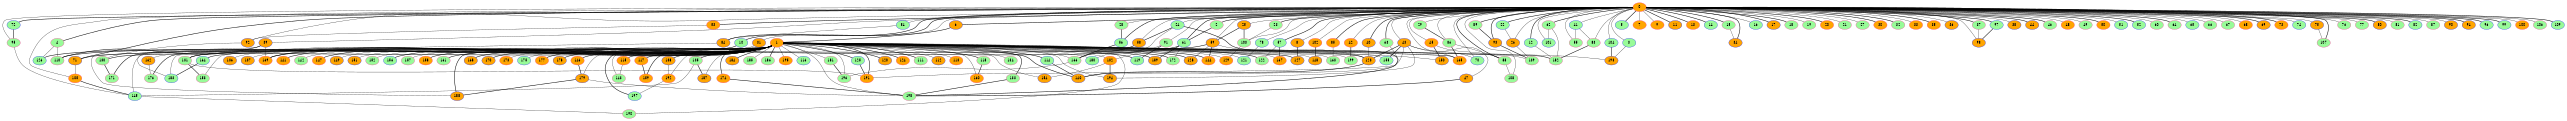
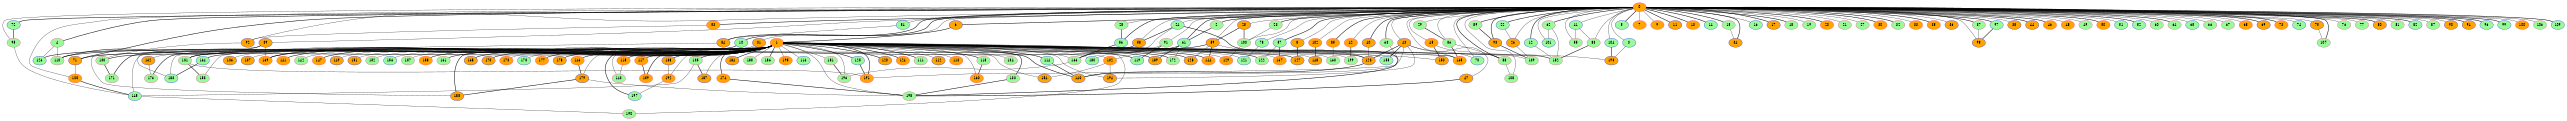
(2050, 25) -> (2050, 25)
(583, 52) -> (583, 52)
(1110, 69) -> (1110, 69)
